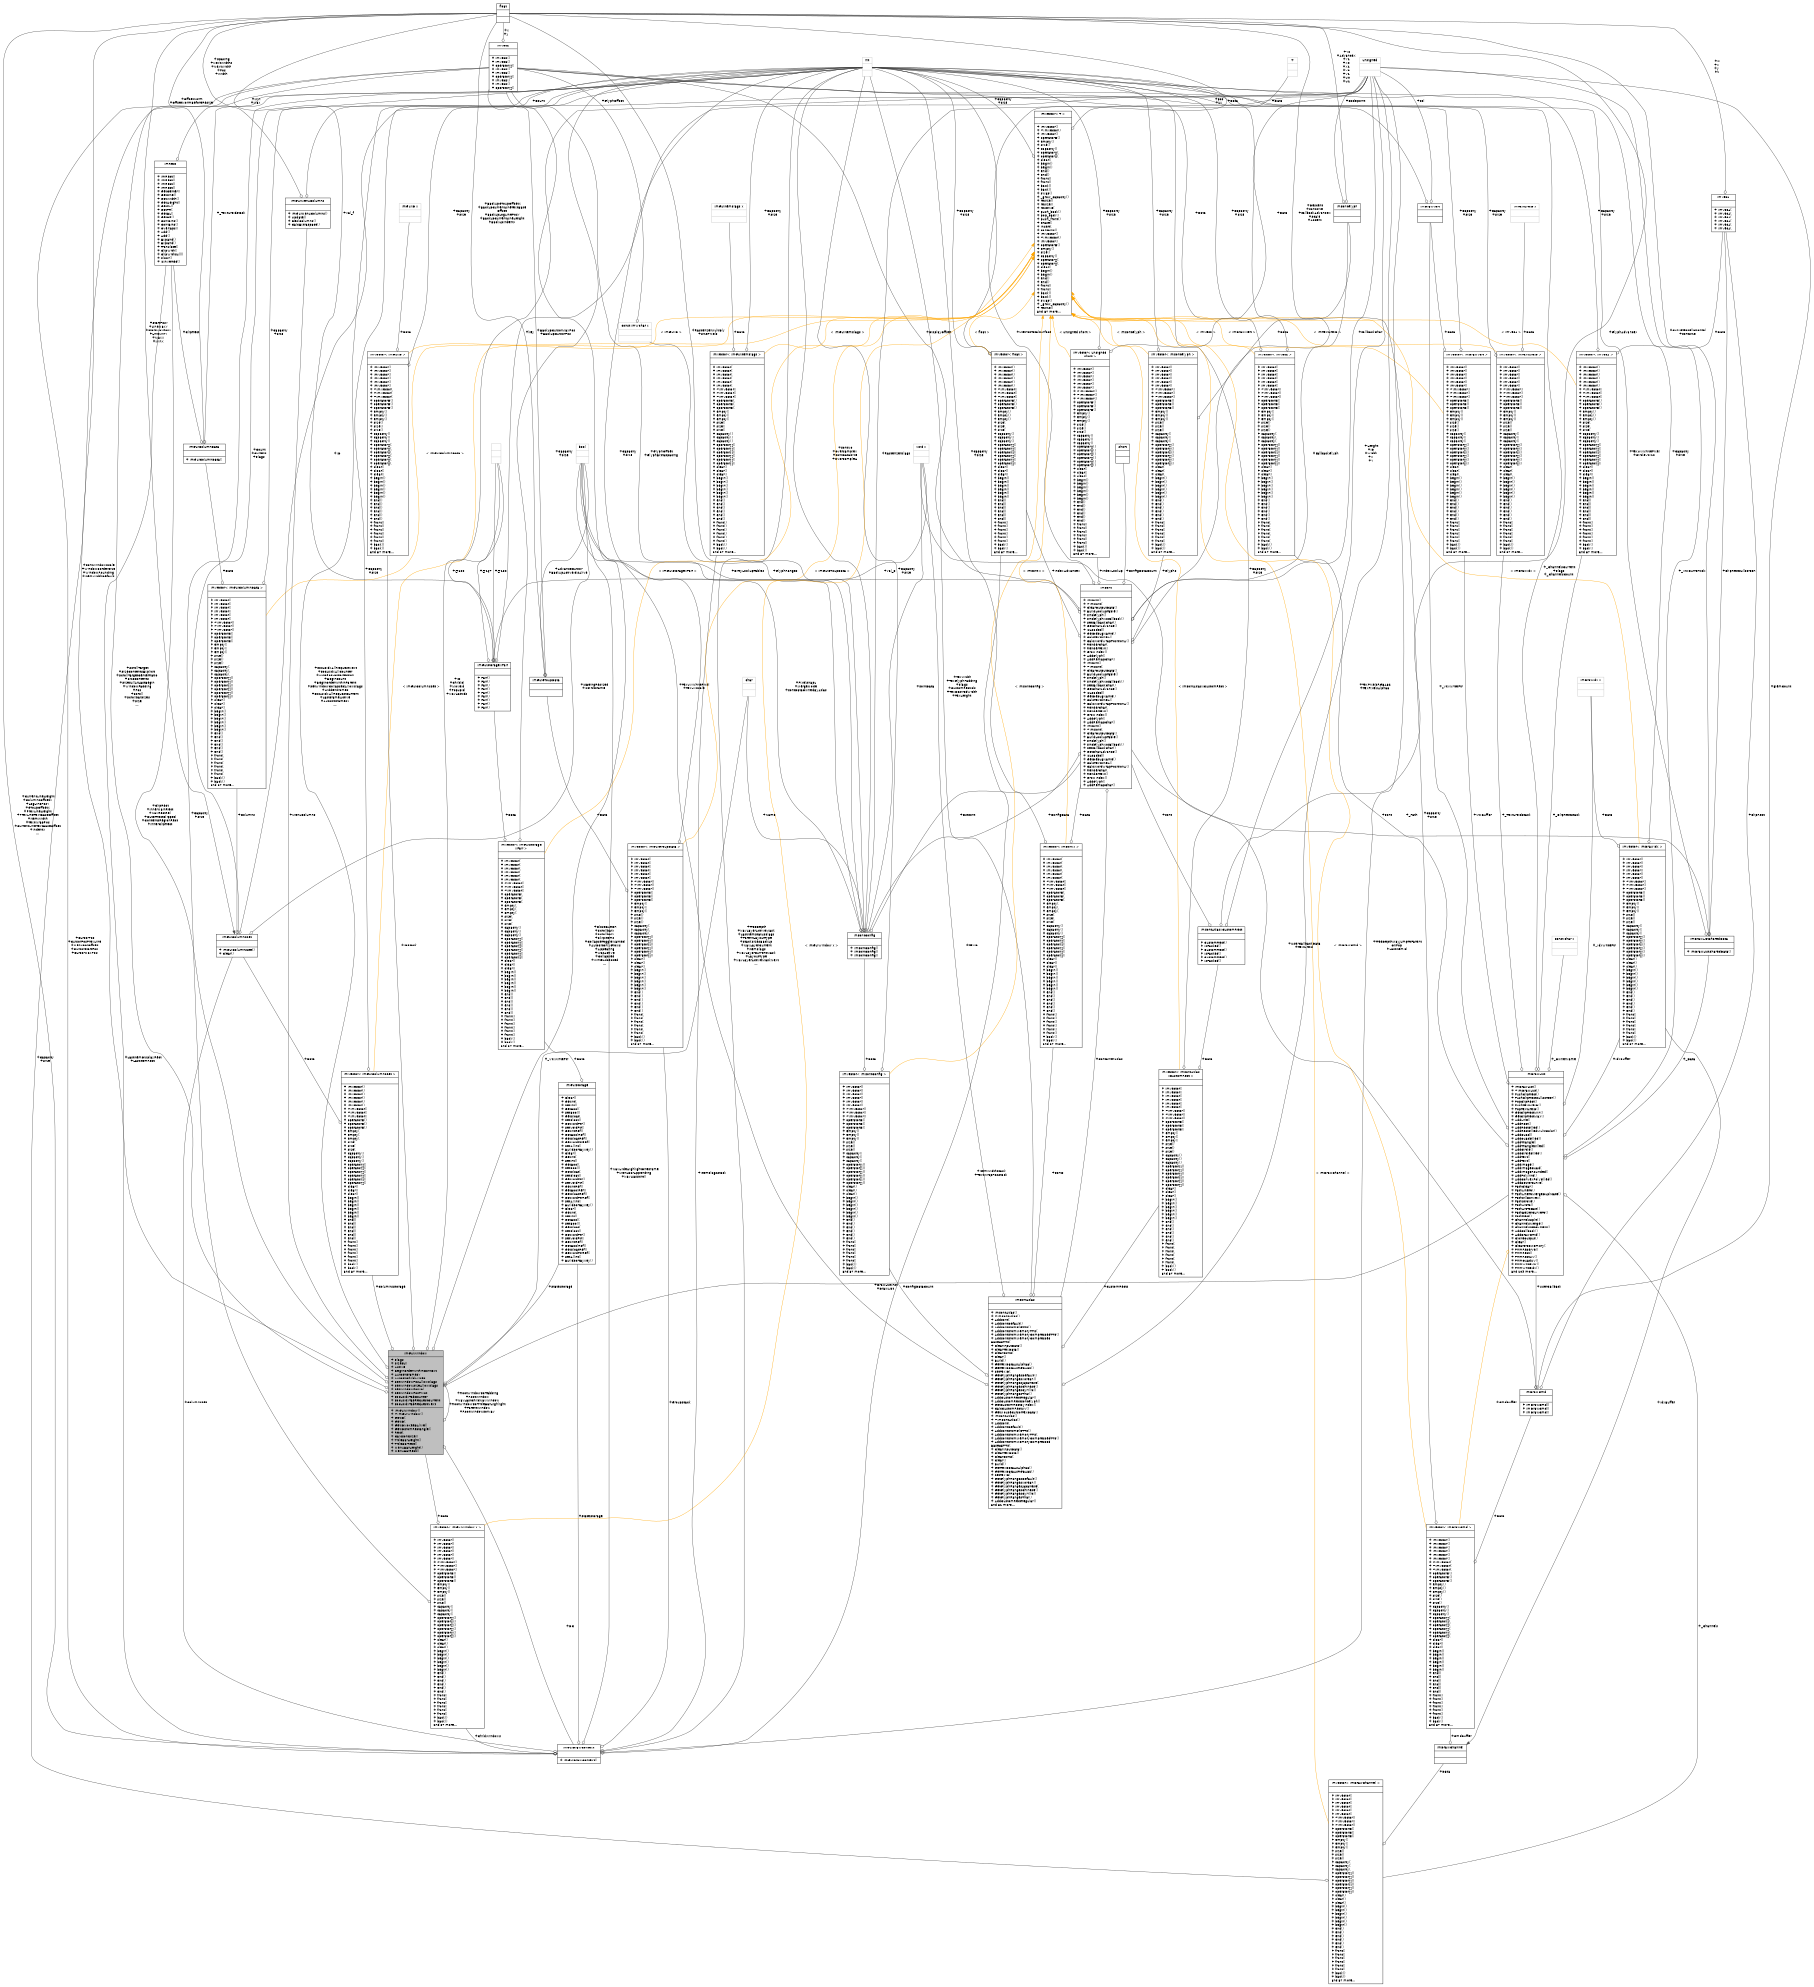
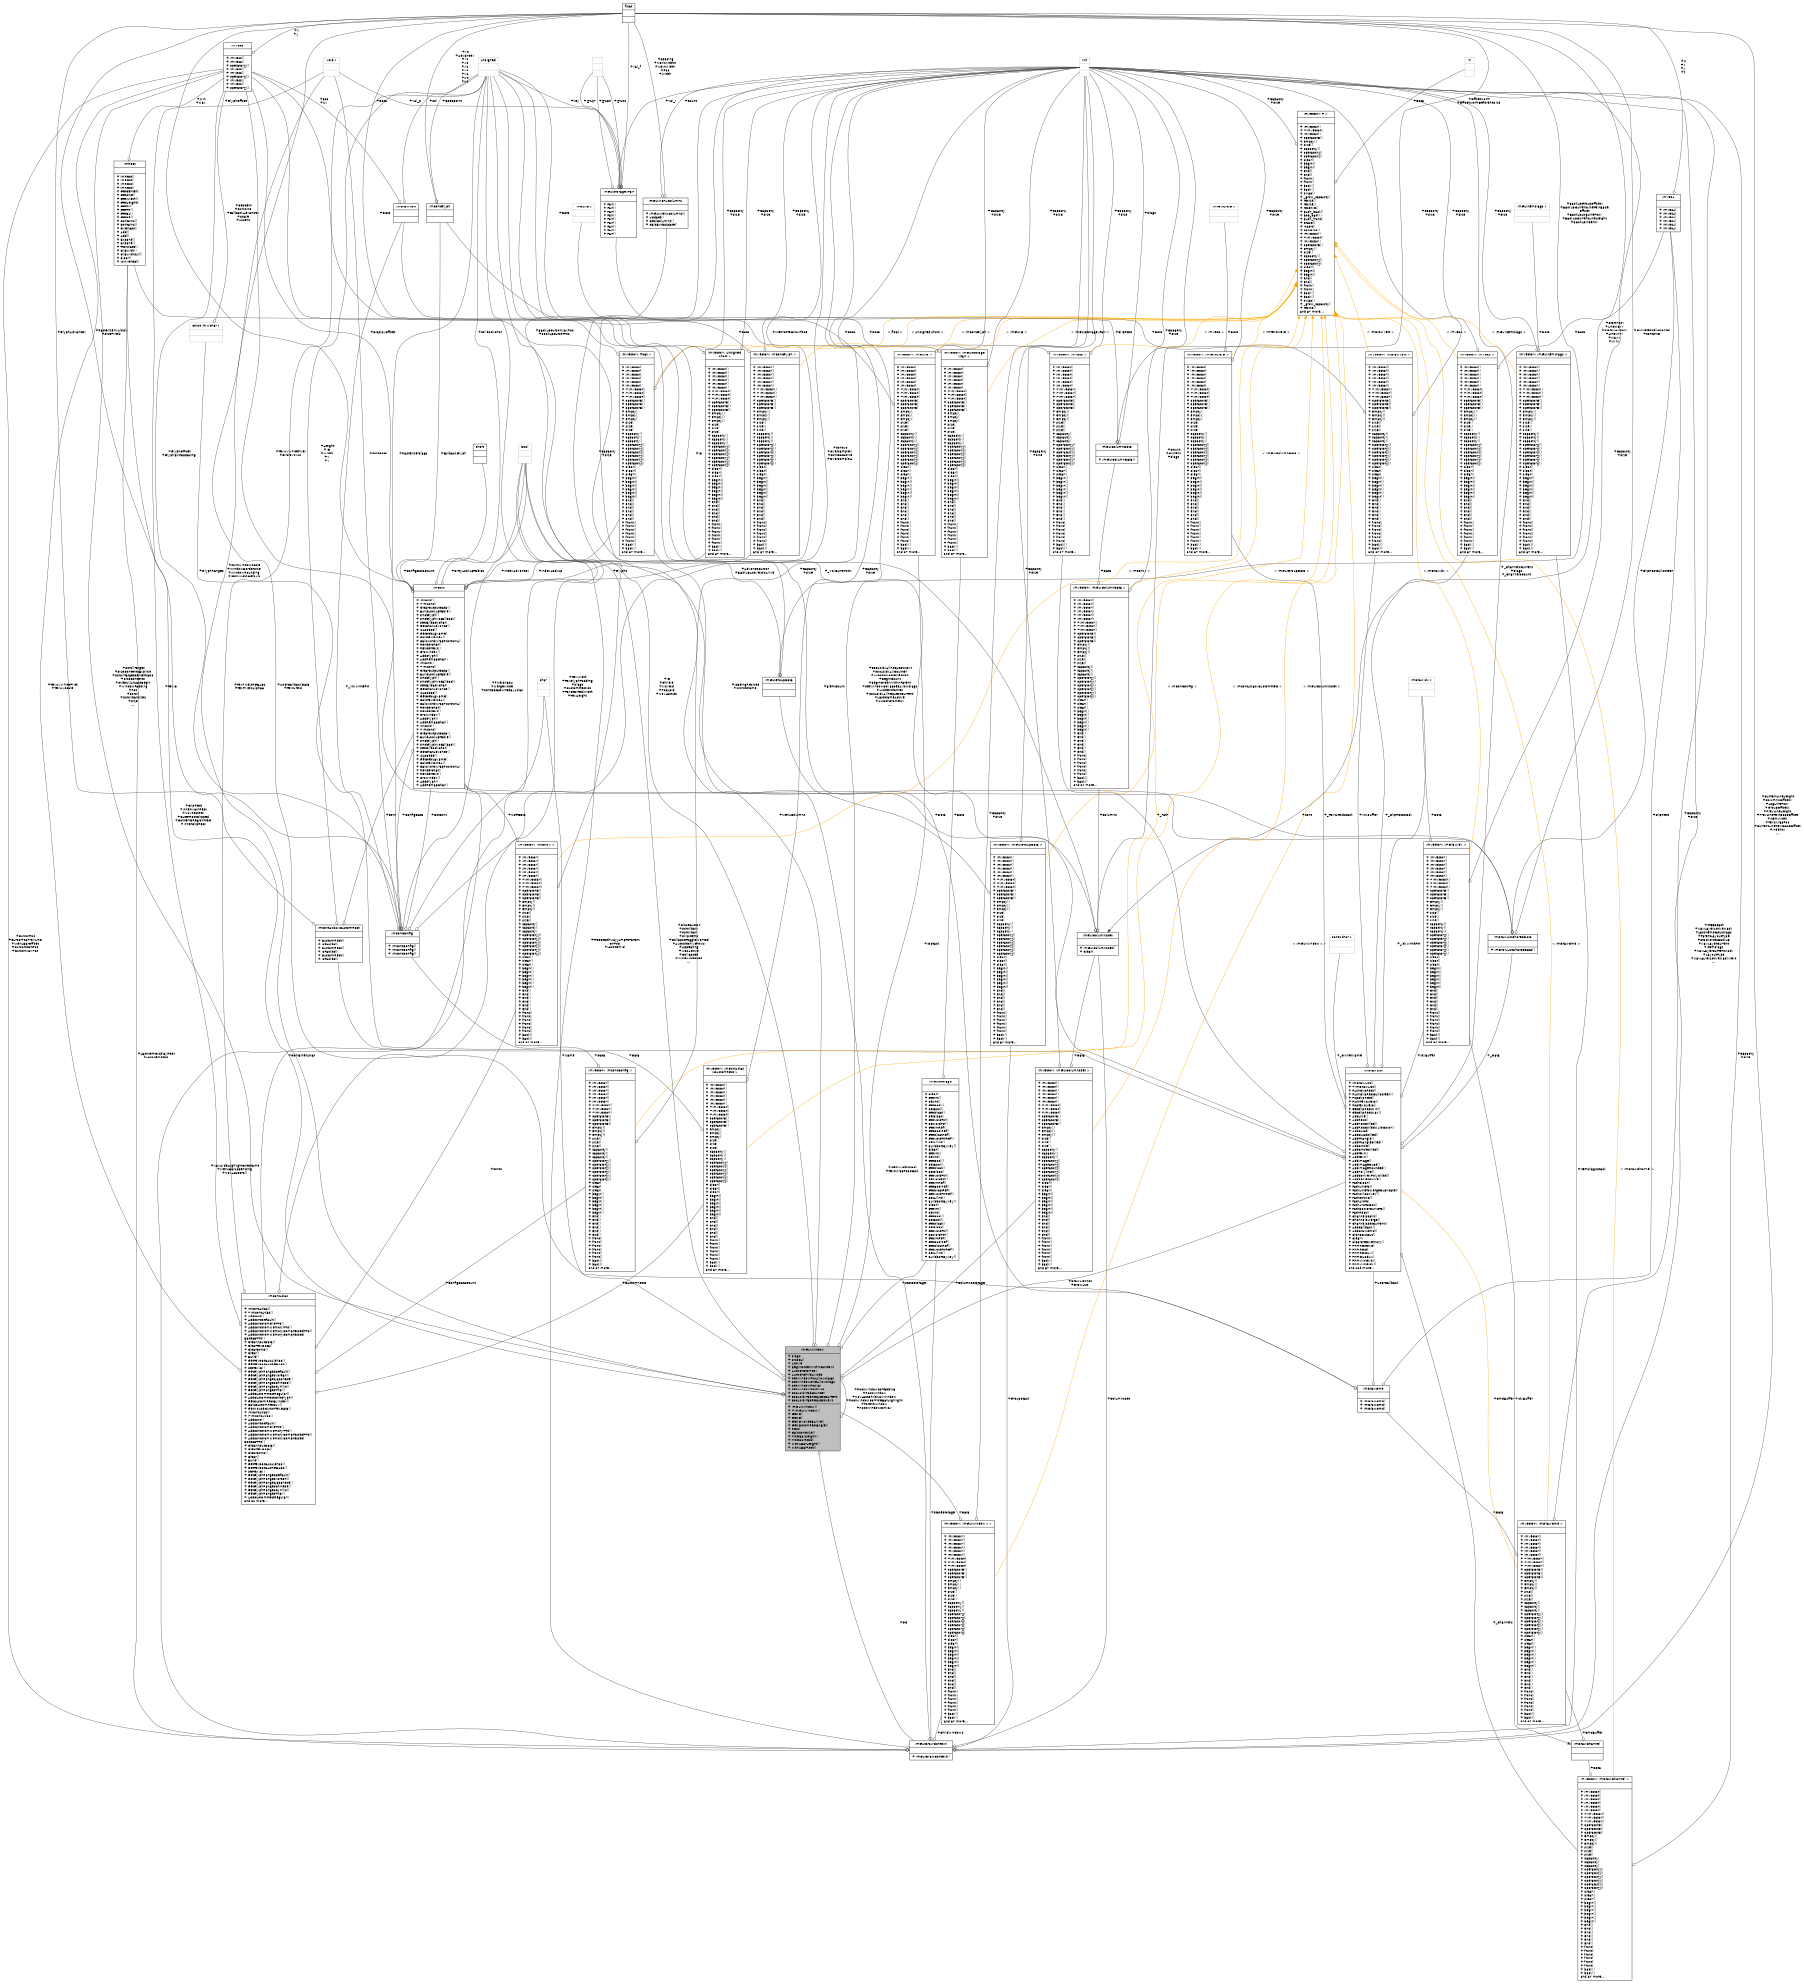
none -> (779, 81)
(231, 213) -> (1150, 213)
(556, 1059) -> (568, 1056)
